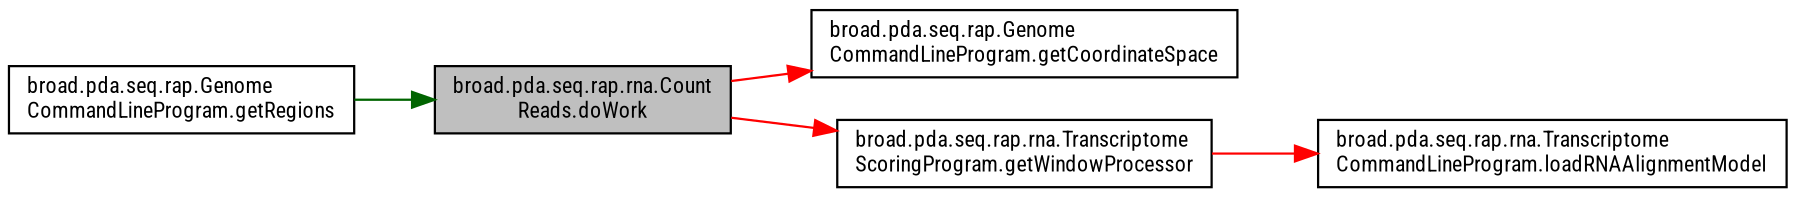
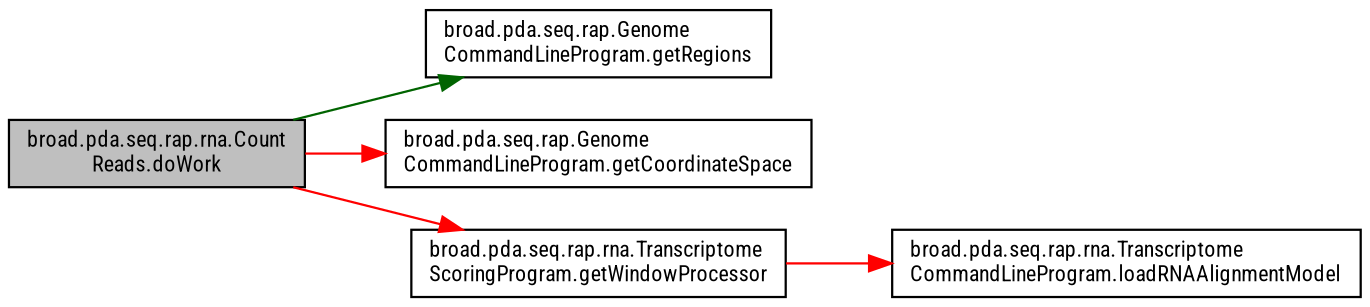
(383, 100) -> (367, 101)
